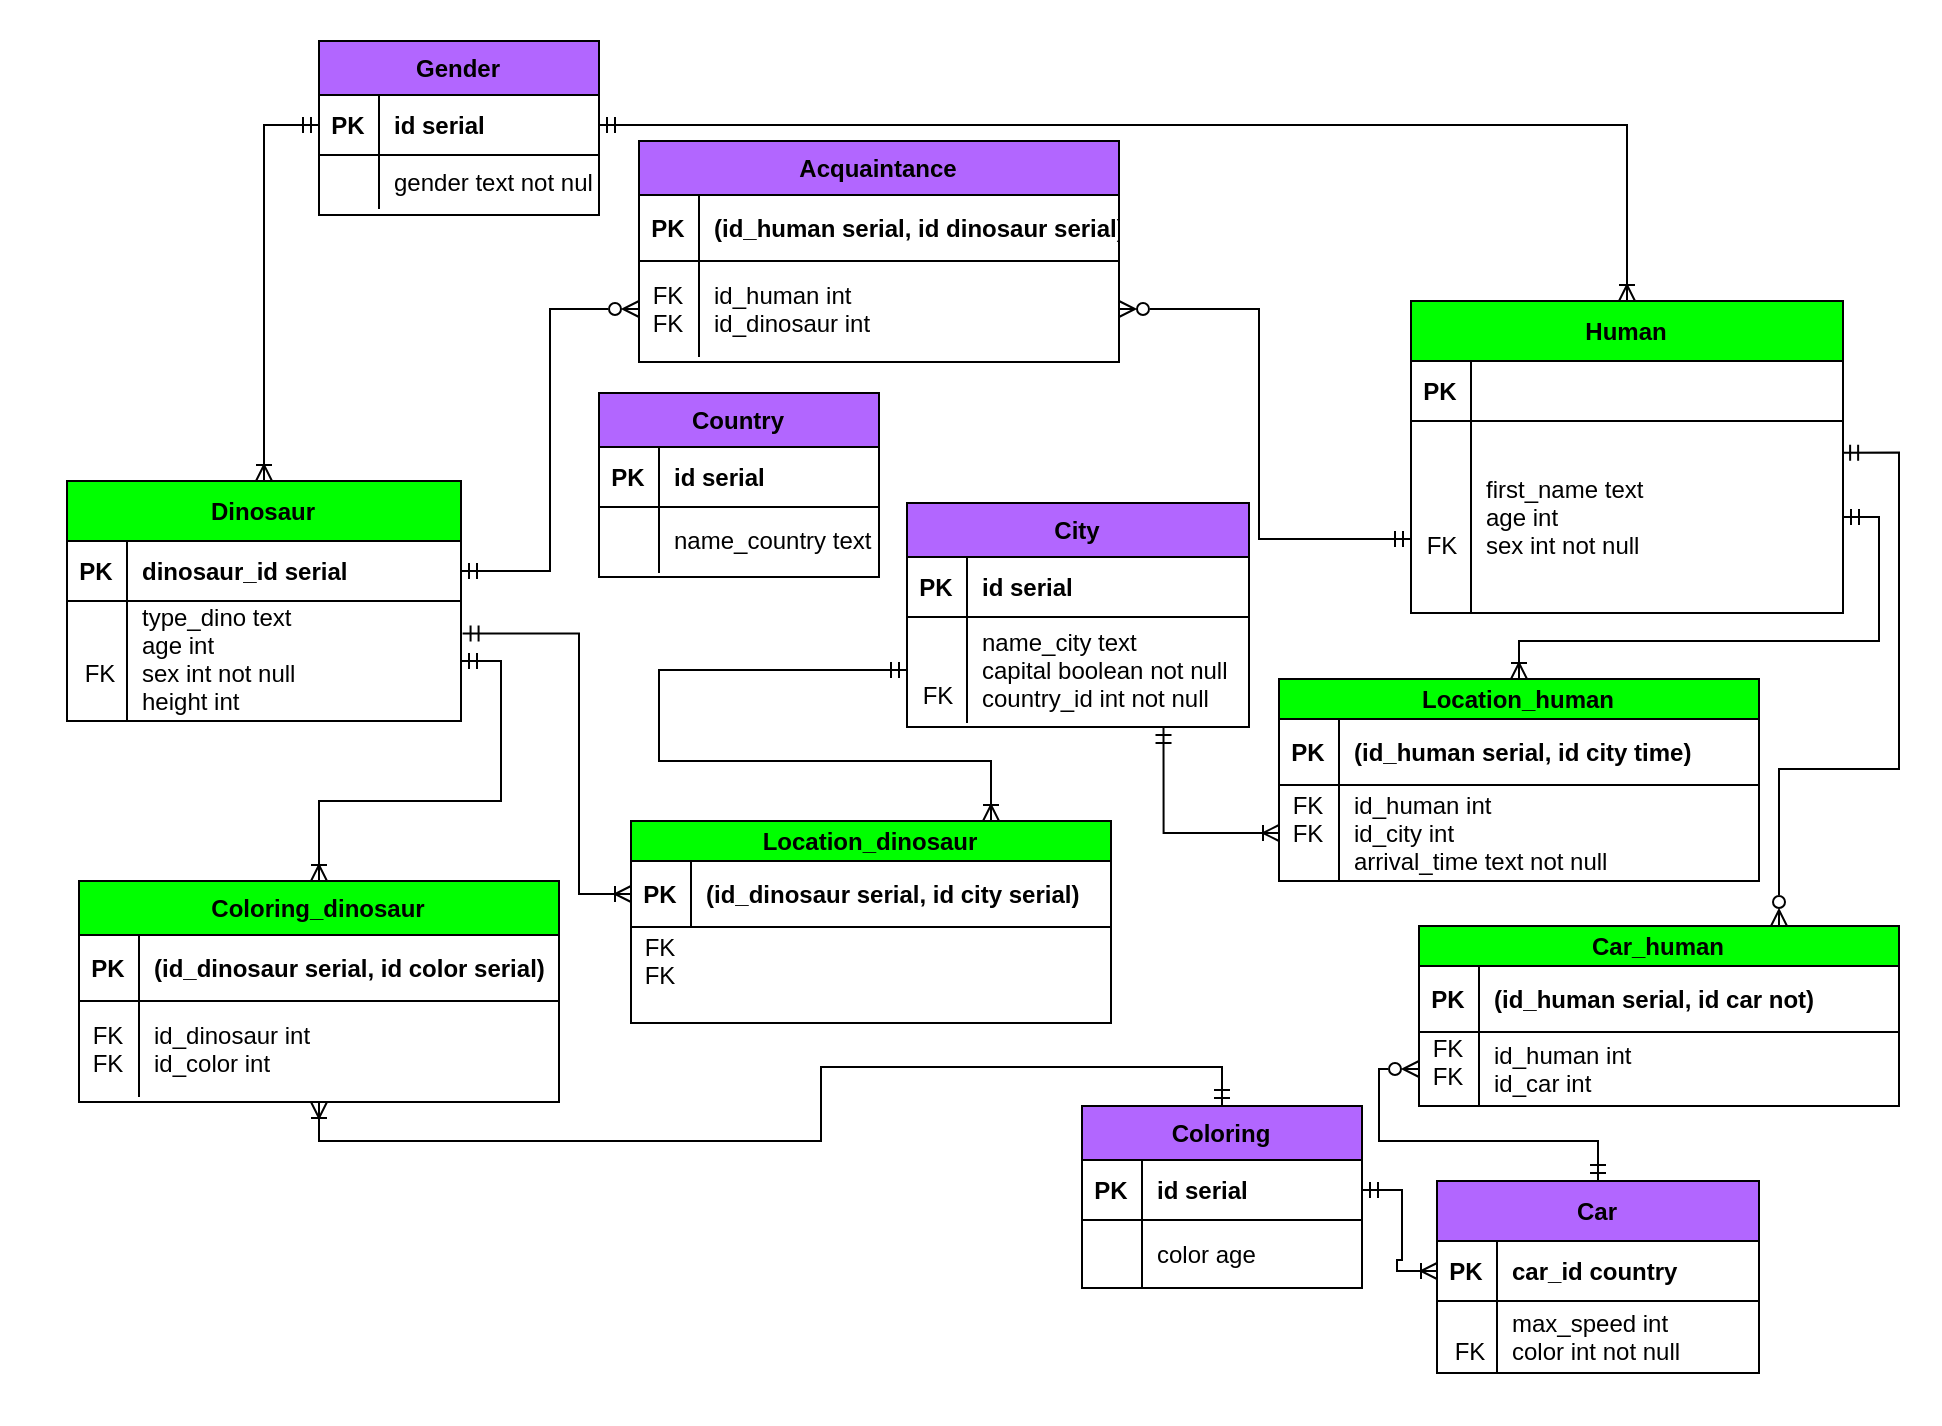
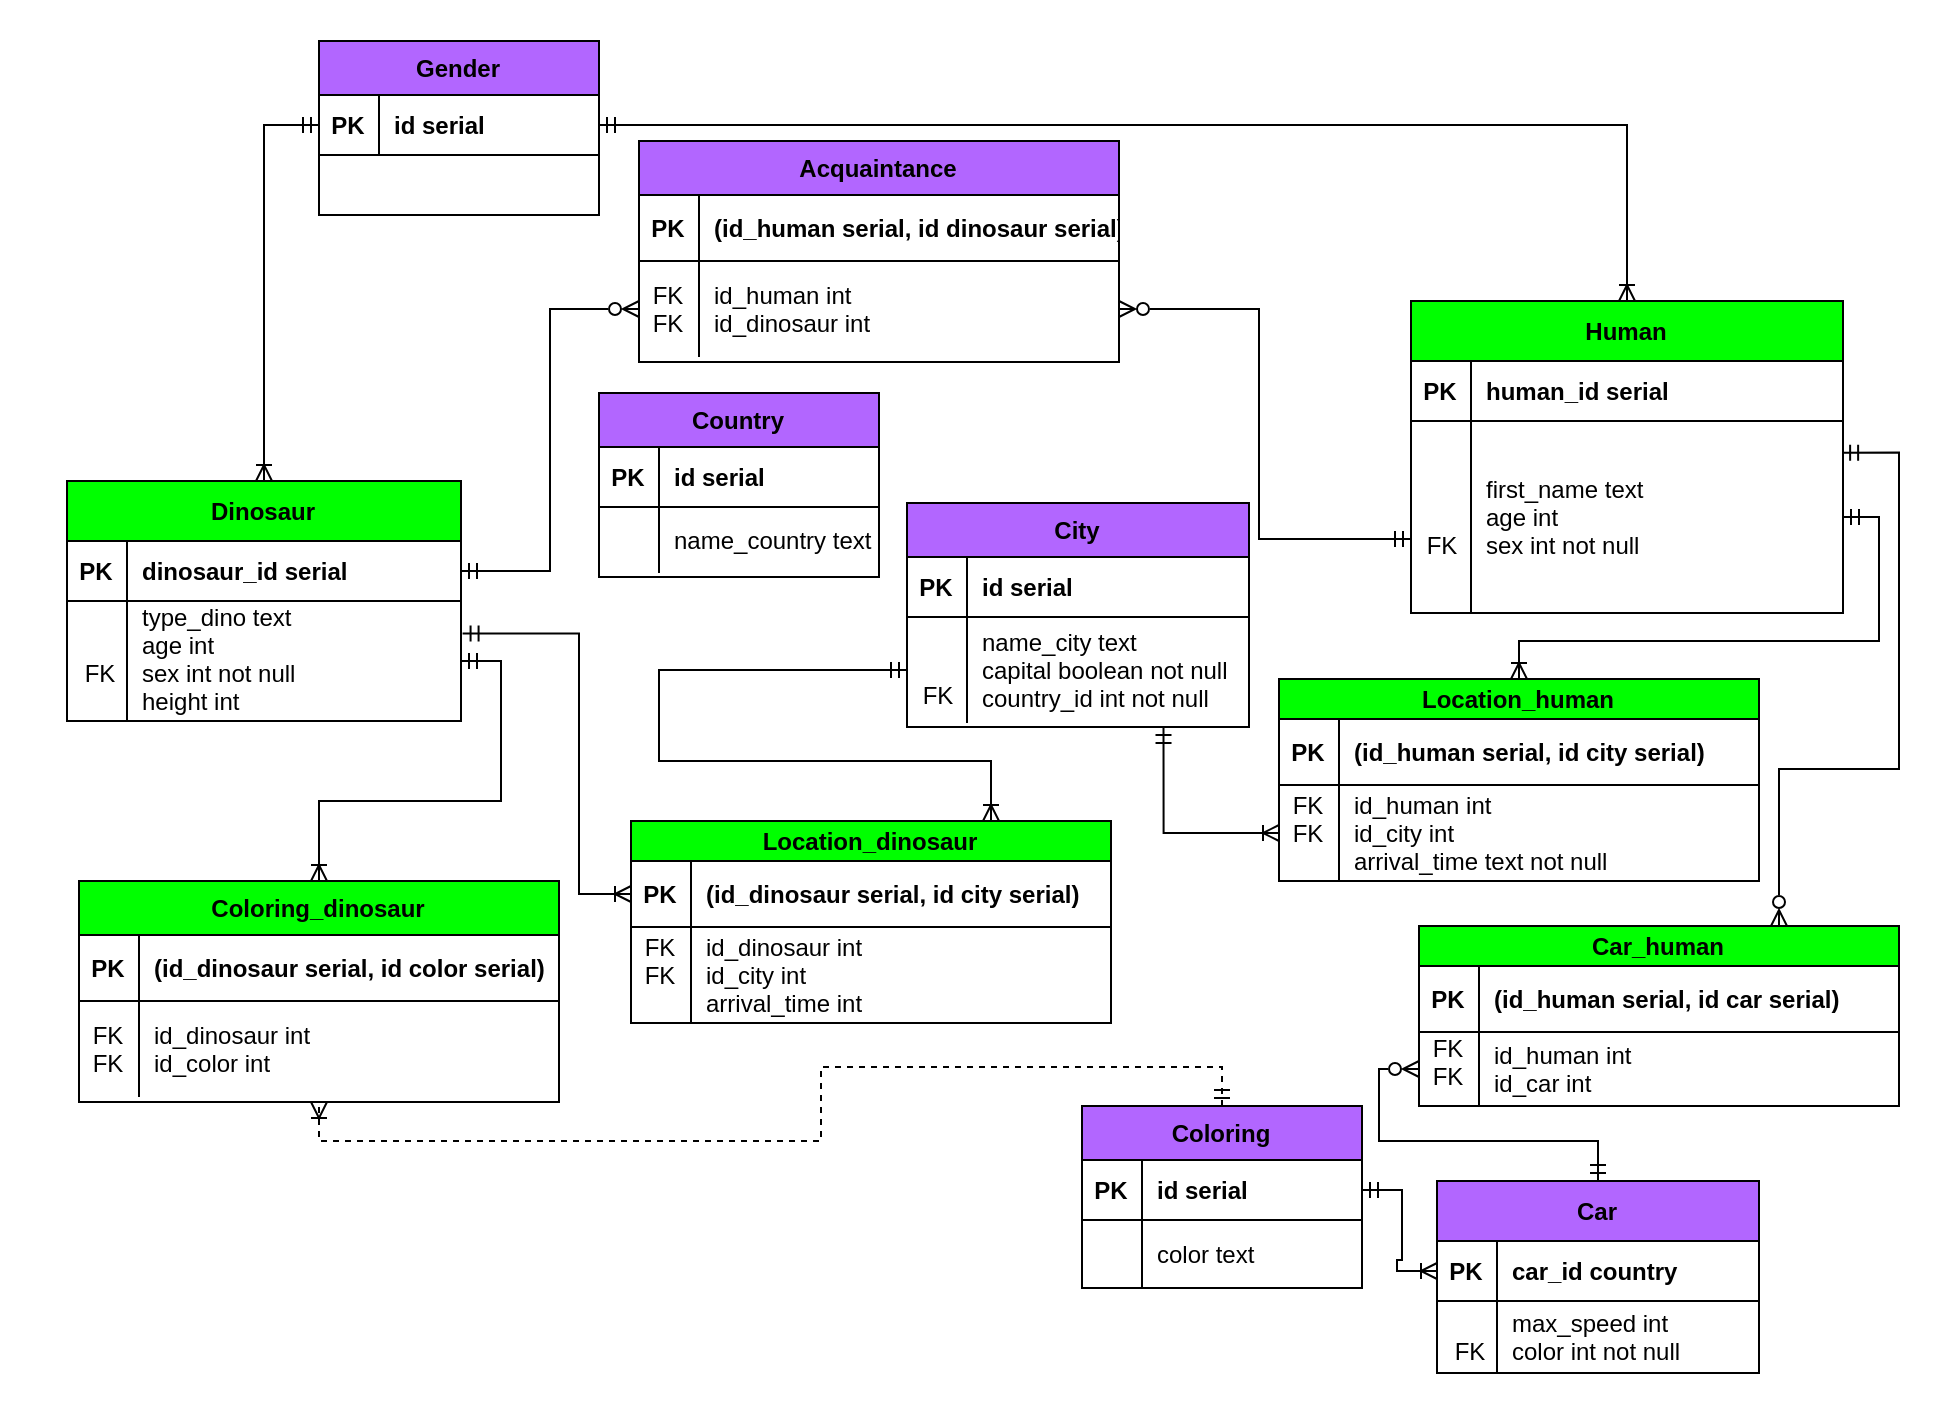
(489, 182) -> none
none -> (1657, 391)
(1528, 753) -> (1538, 753)
none -> (901, 975)
(1661, 1000) -> (1675, 1000)
(807, 1141) -> (807, 1141)
(1211, 1255) -> (1218, 1255)
